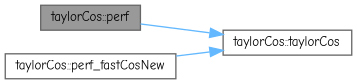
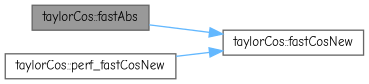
(91, 18) -> (91, 18)
(287, 43) -> (293, 43)
